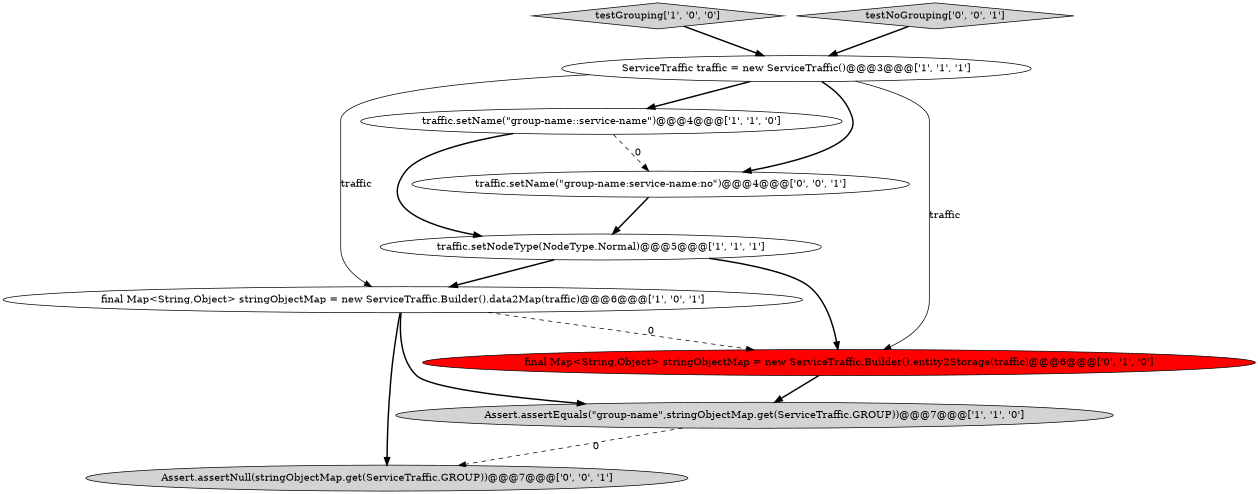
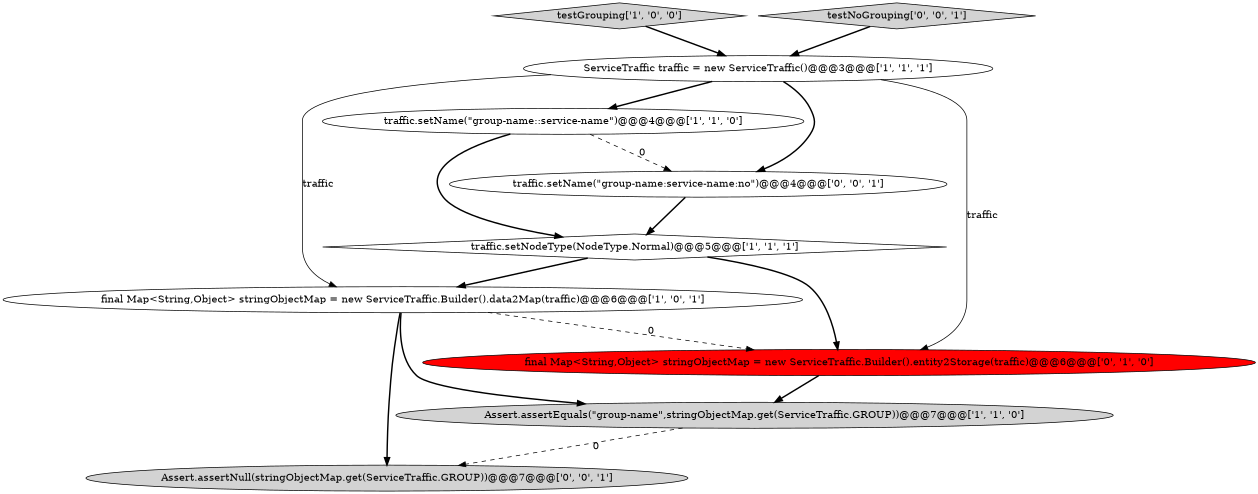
(601, 247) -> (635, 247)
